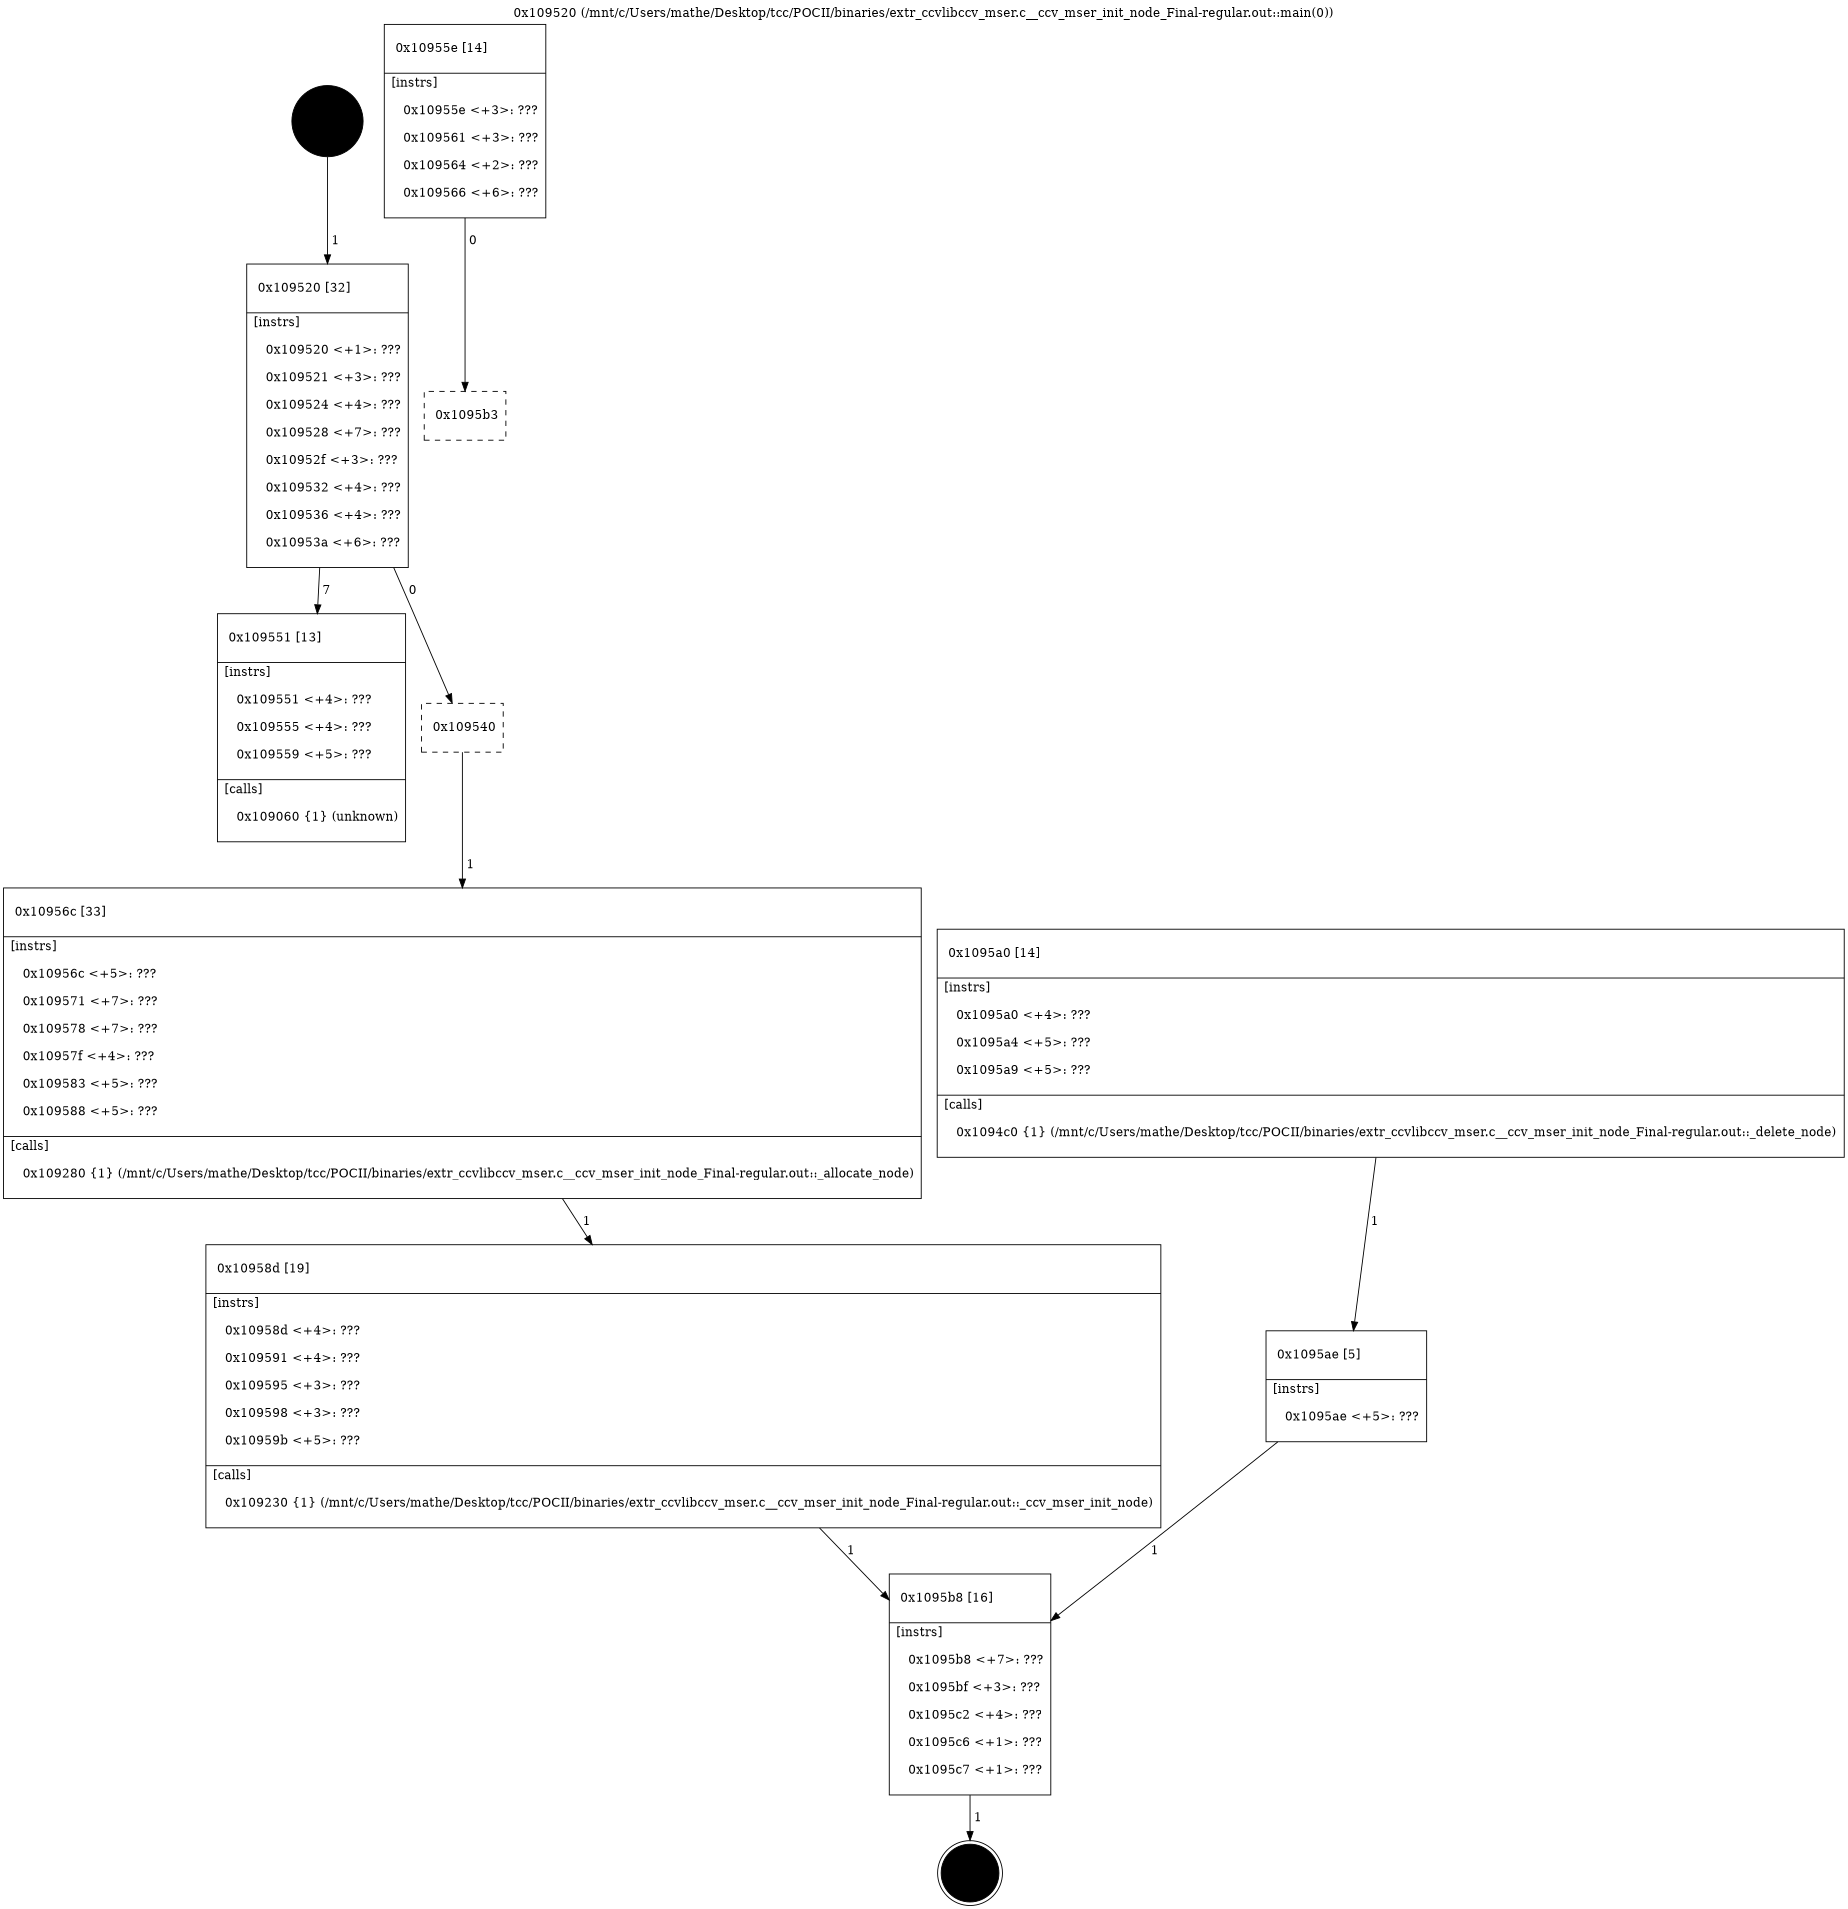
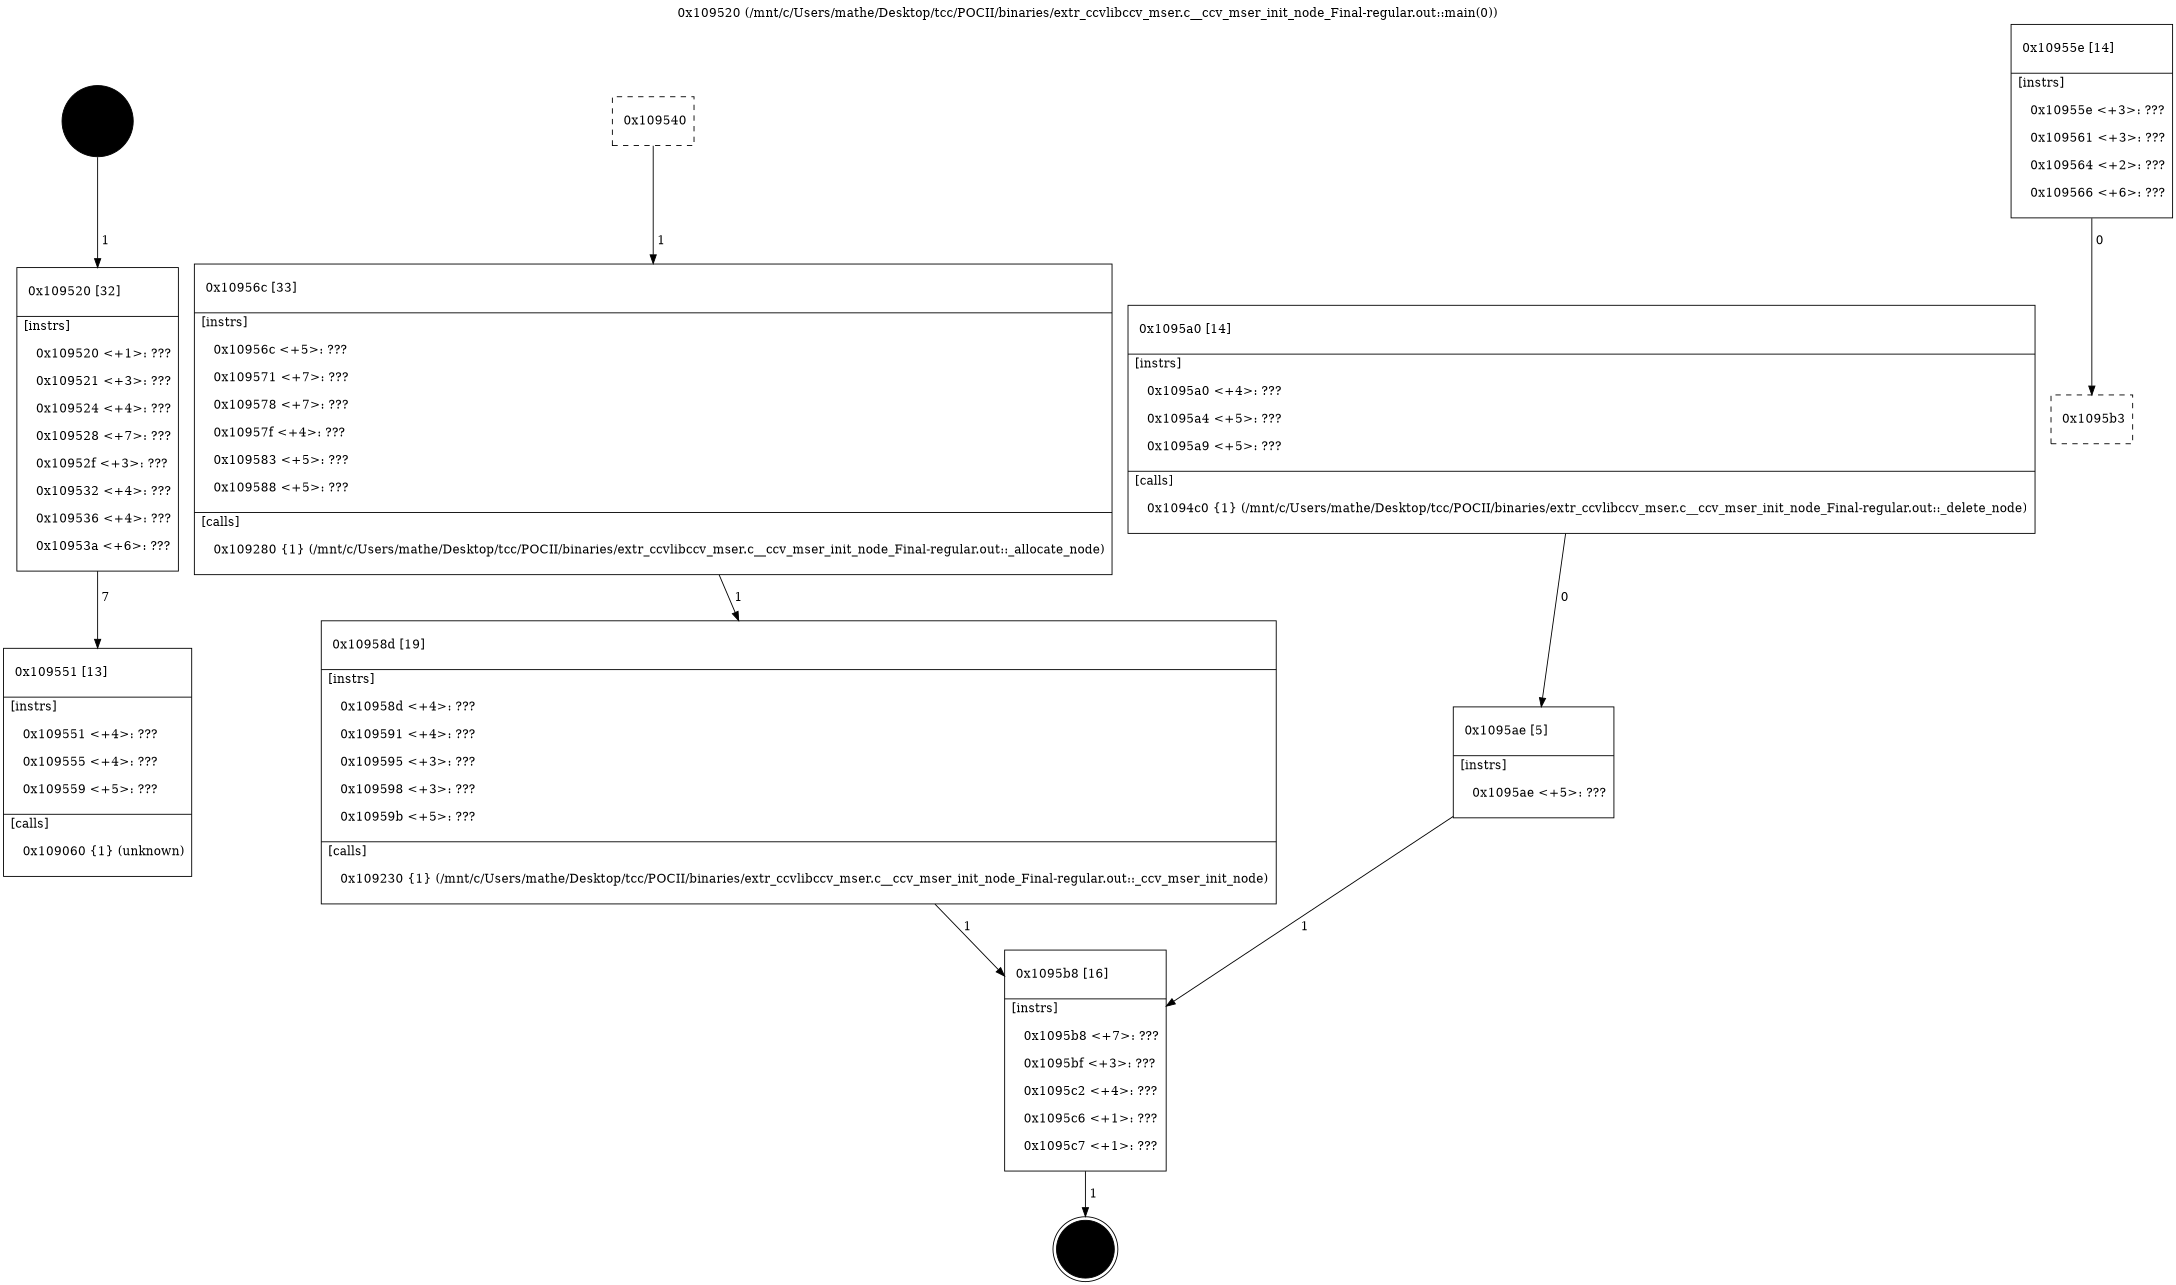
(421, 631) -> none
(1373, 1222) -> (1563, 598)
